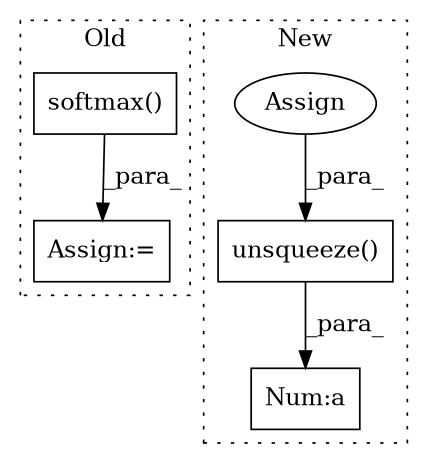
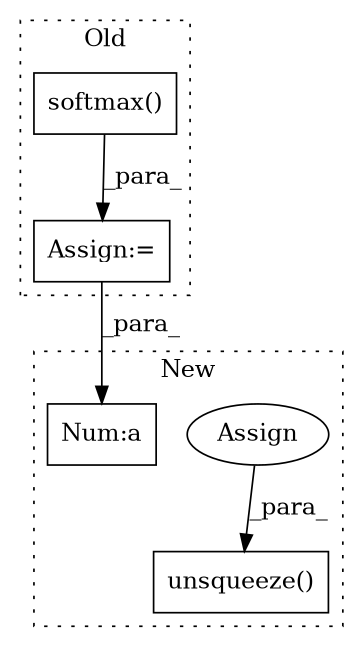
(306, 317) -> (102, 334)
